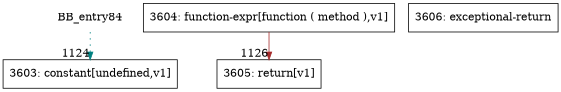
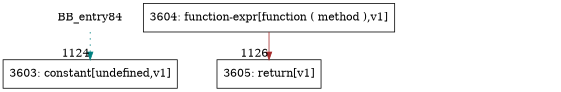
(483, 18) -> none
